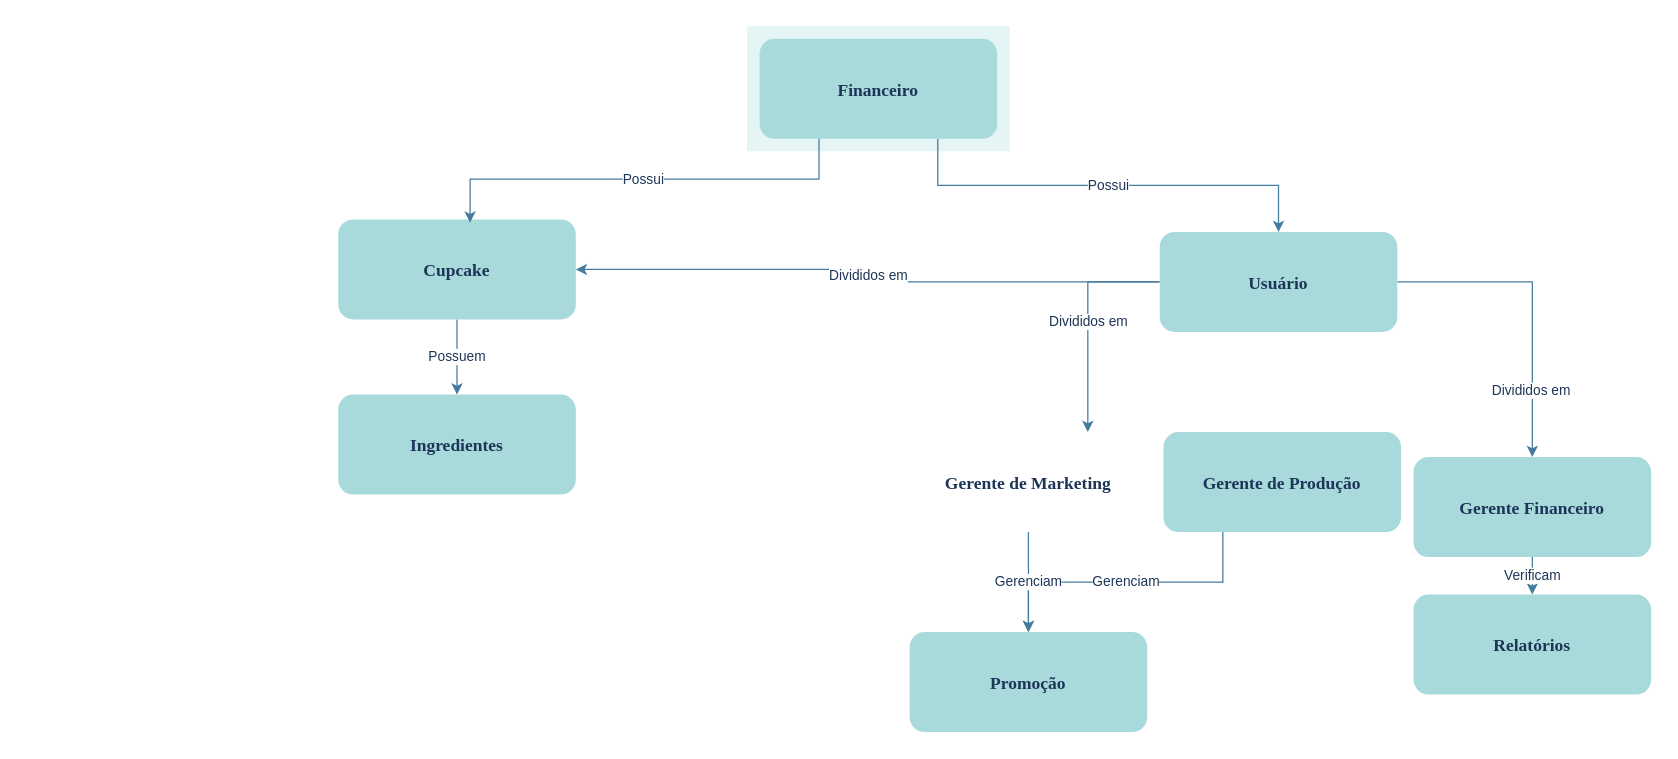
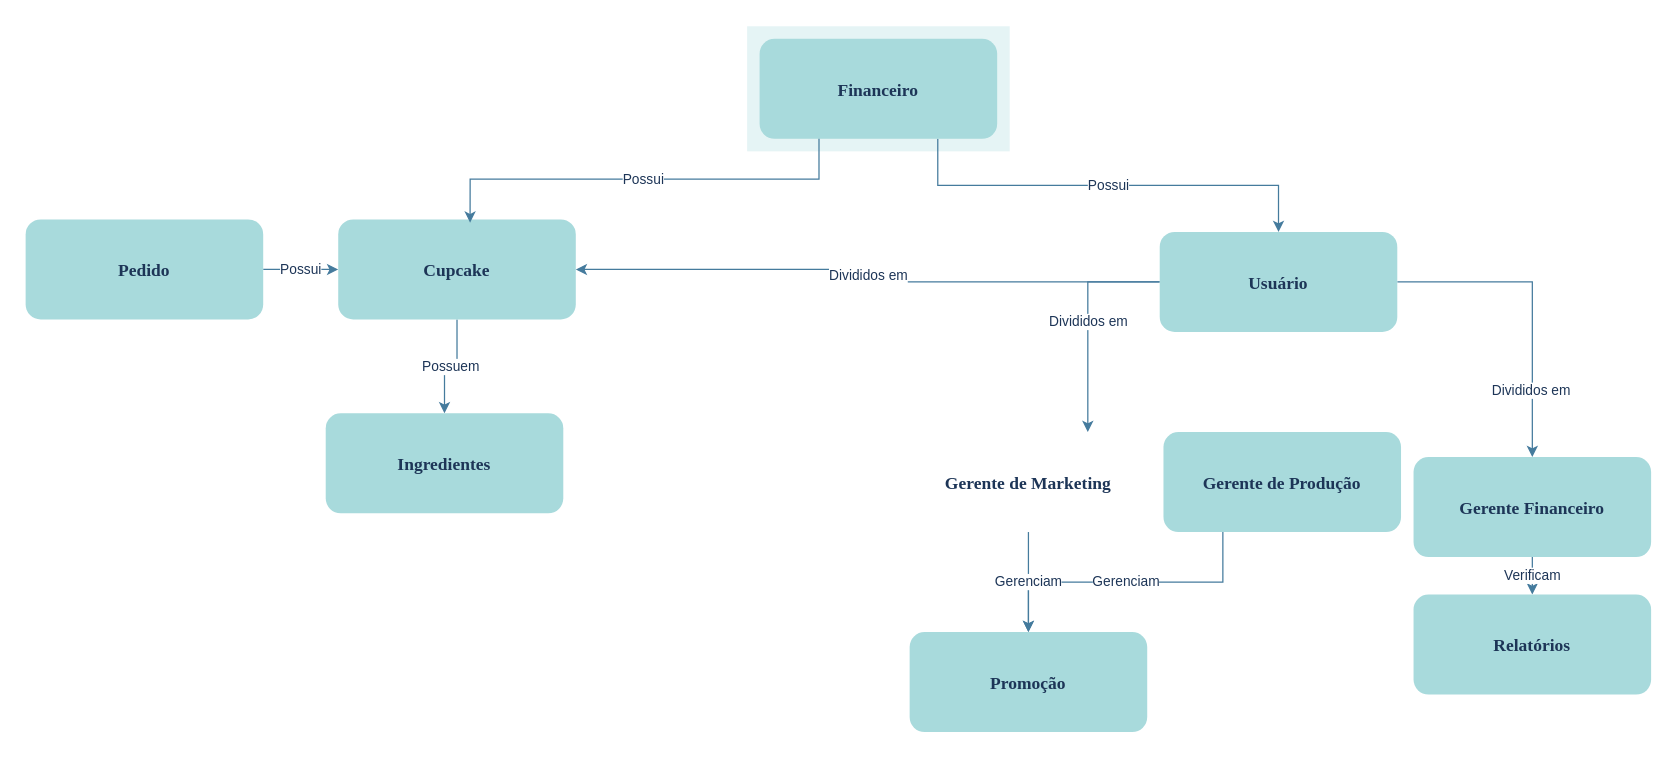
none -> (144, 269)
none -> (296, 269)
(457, 444) -> (444, 463)
